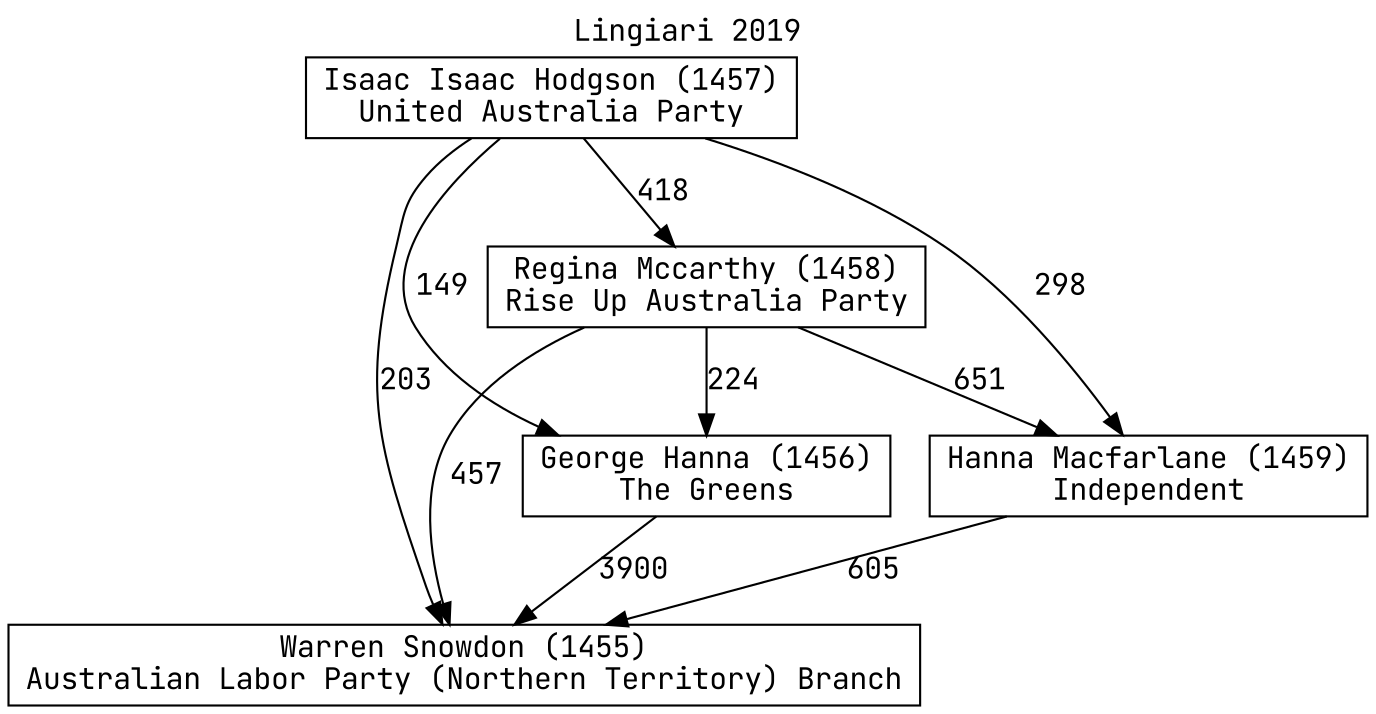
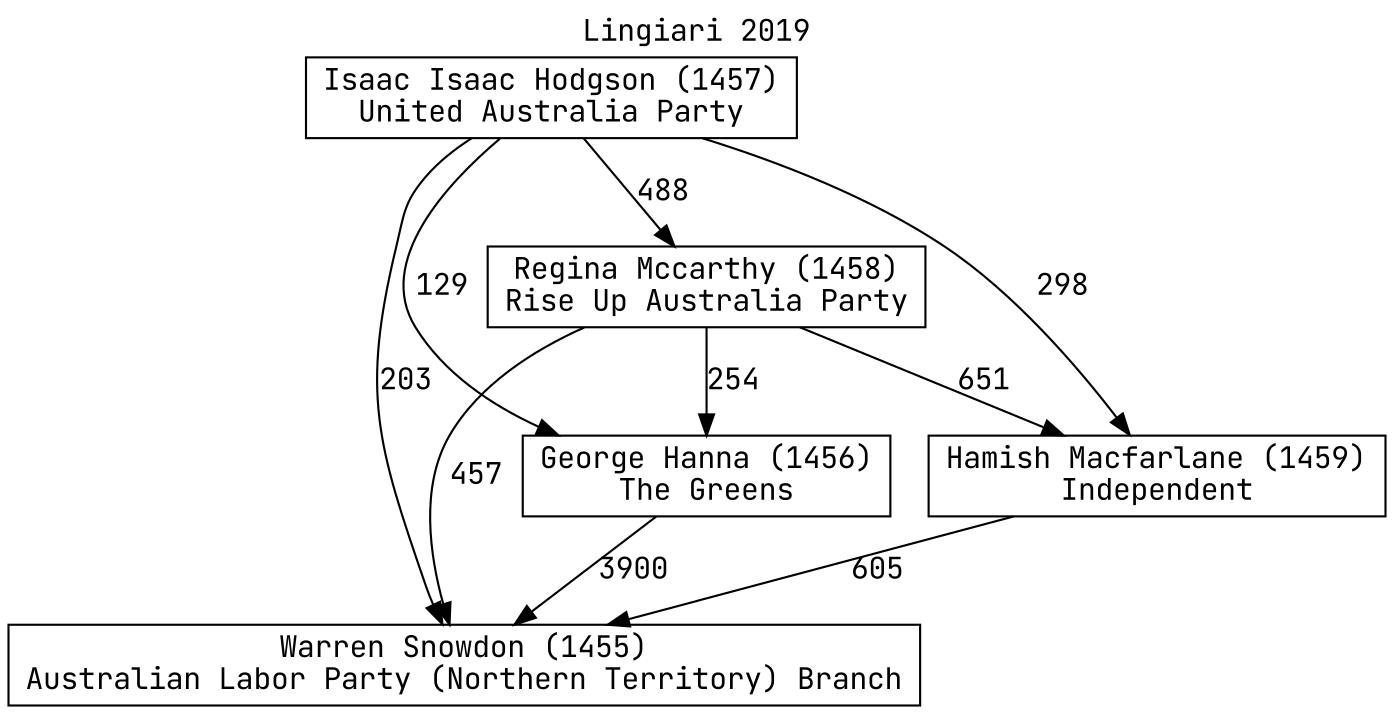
(663, 192) -> (663, 192)
(442, 287) -> (442, 287)
(733, 381) -> (733, 381)
(1149, 476) -> (1157, 476)
